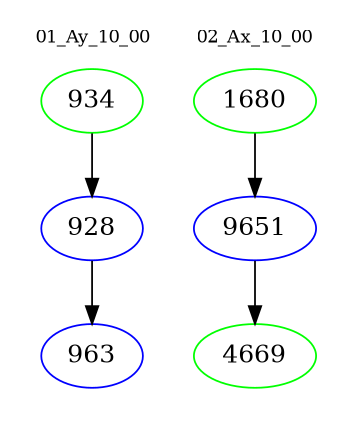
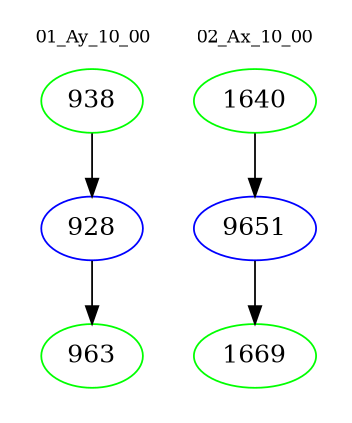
(92, 101) -> (92, 101)
(255, 101) -> (255, 101)
(92, 356) -> (92, 356)
(255, 356) -> (255, 356)
